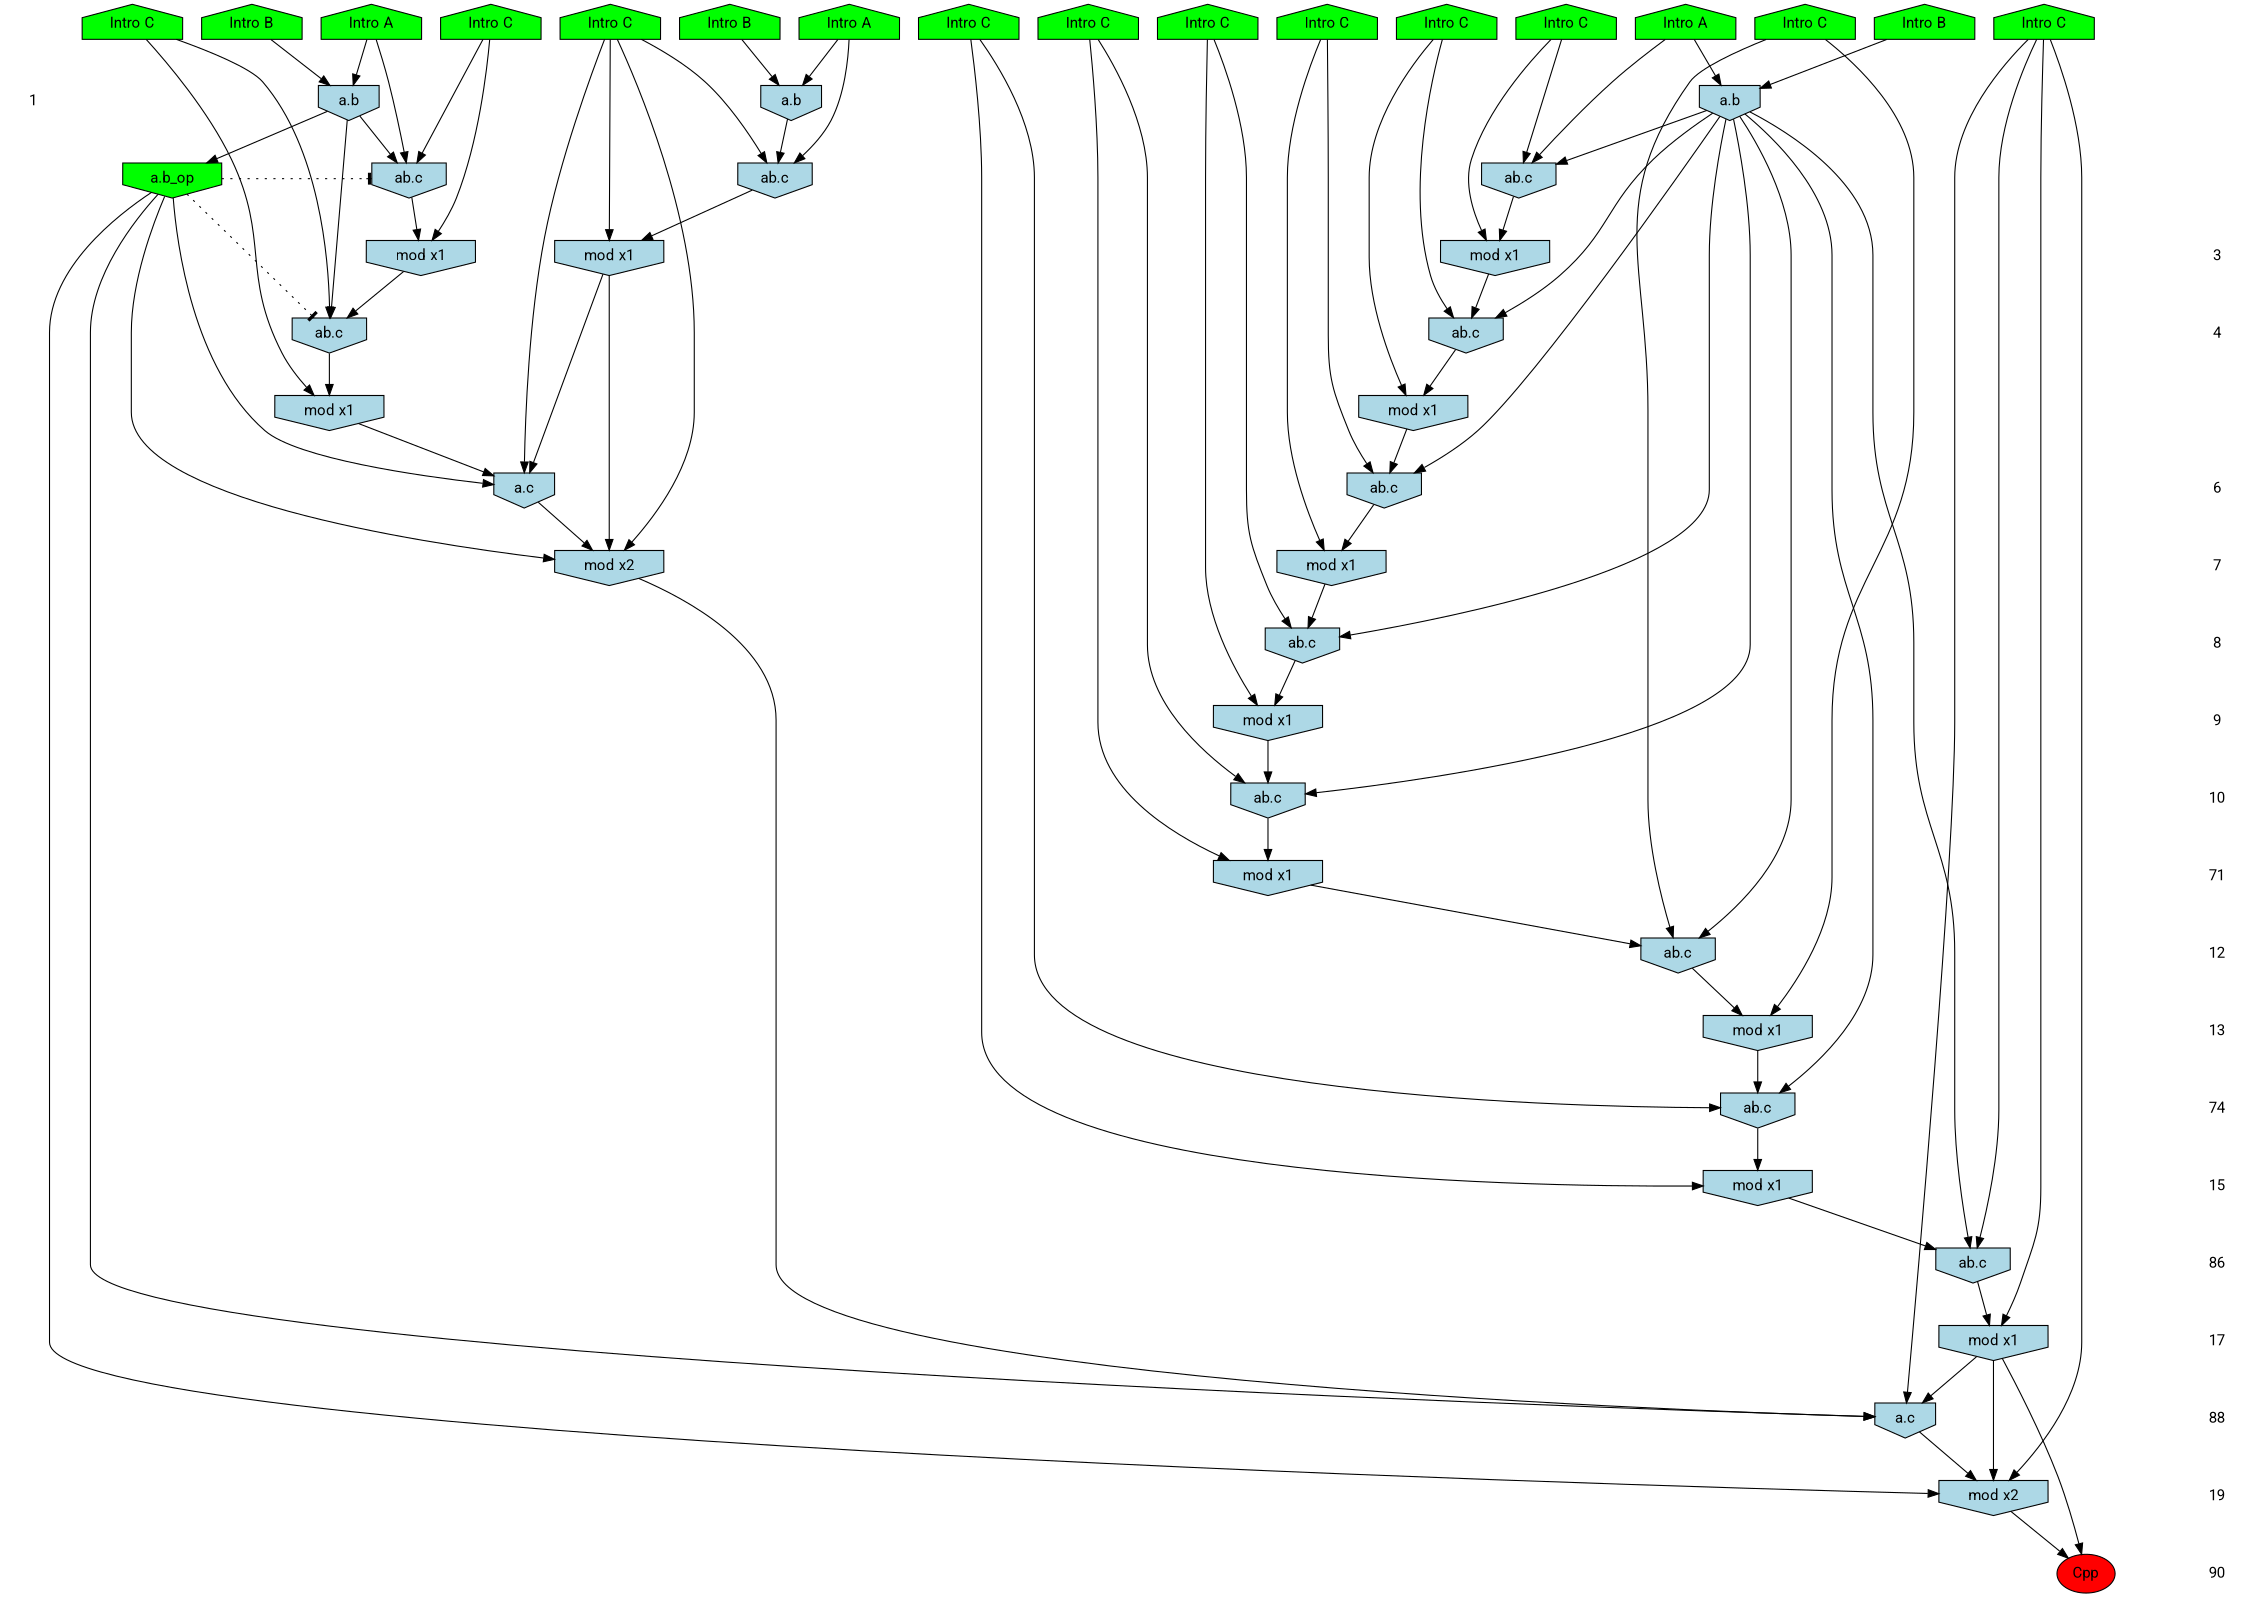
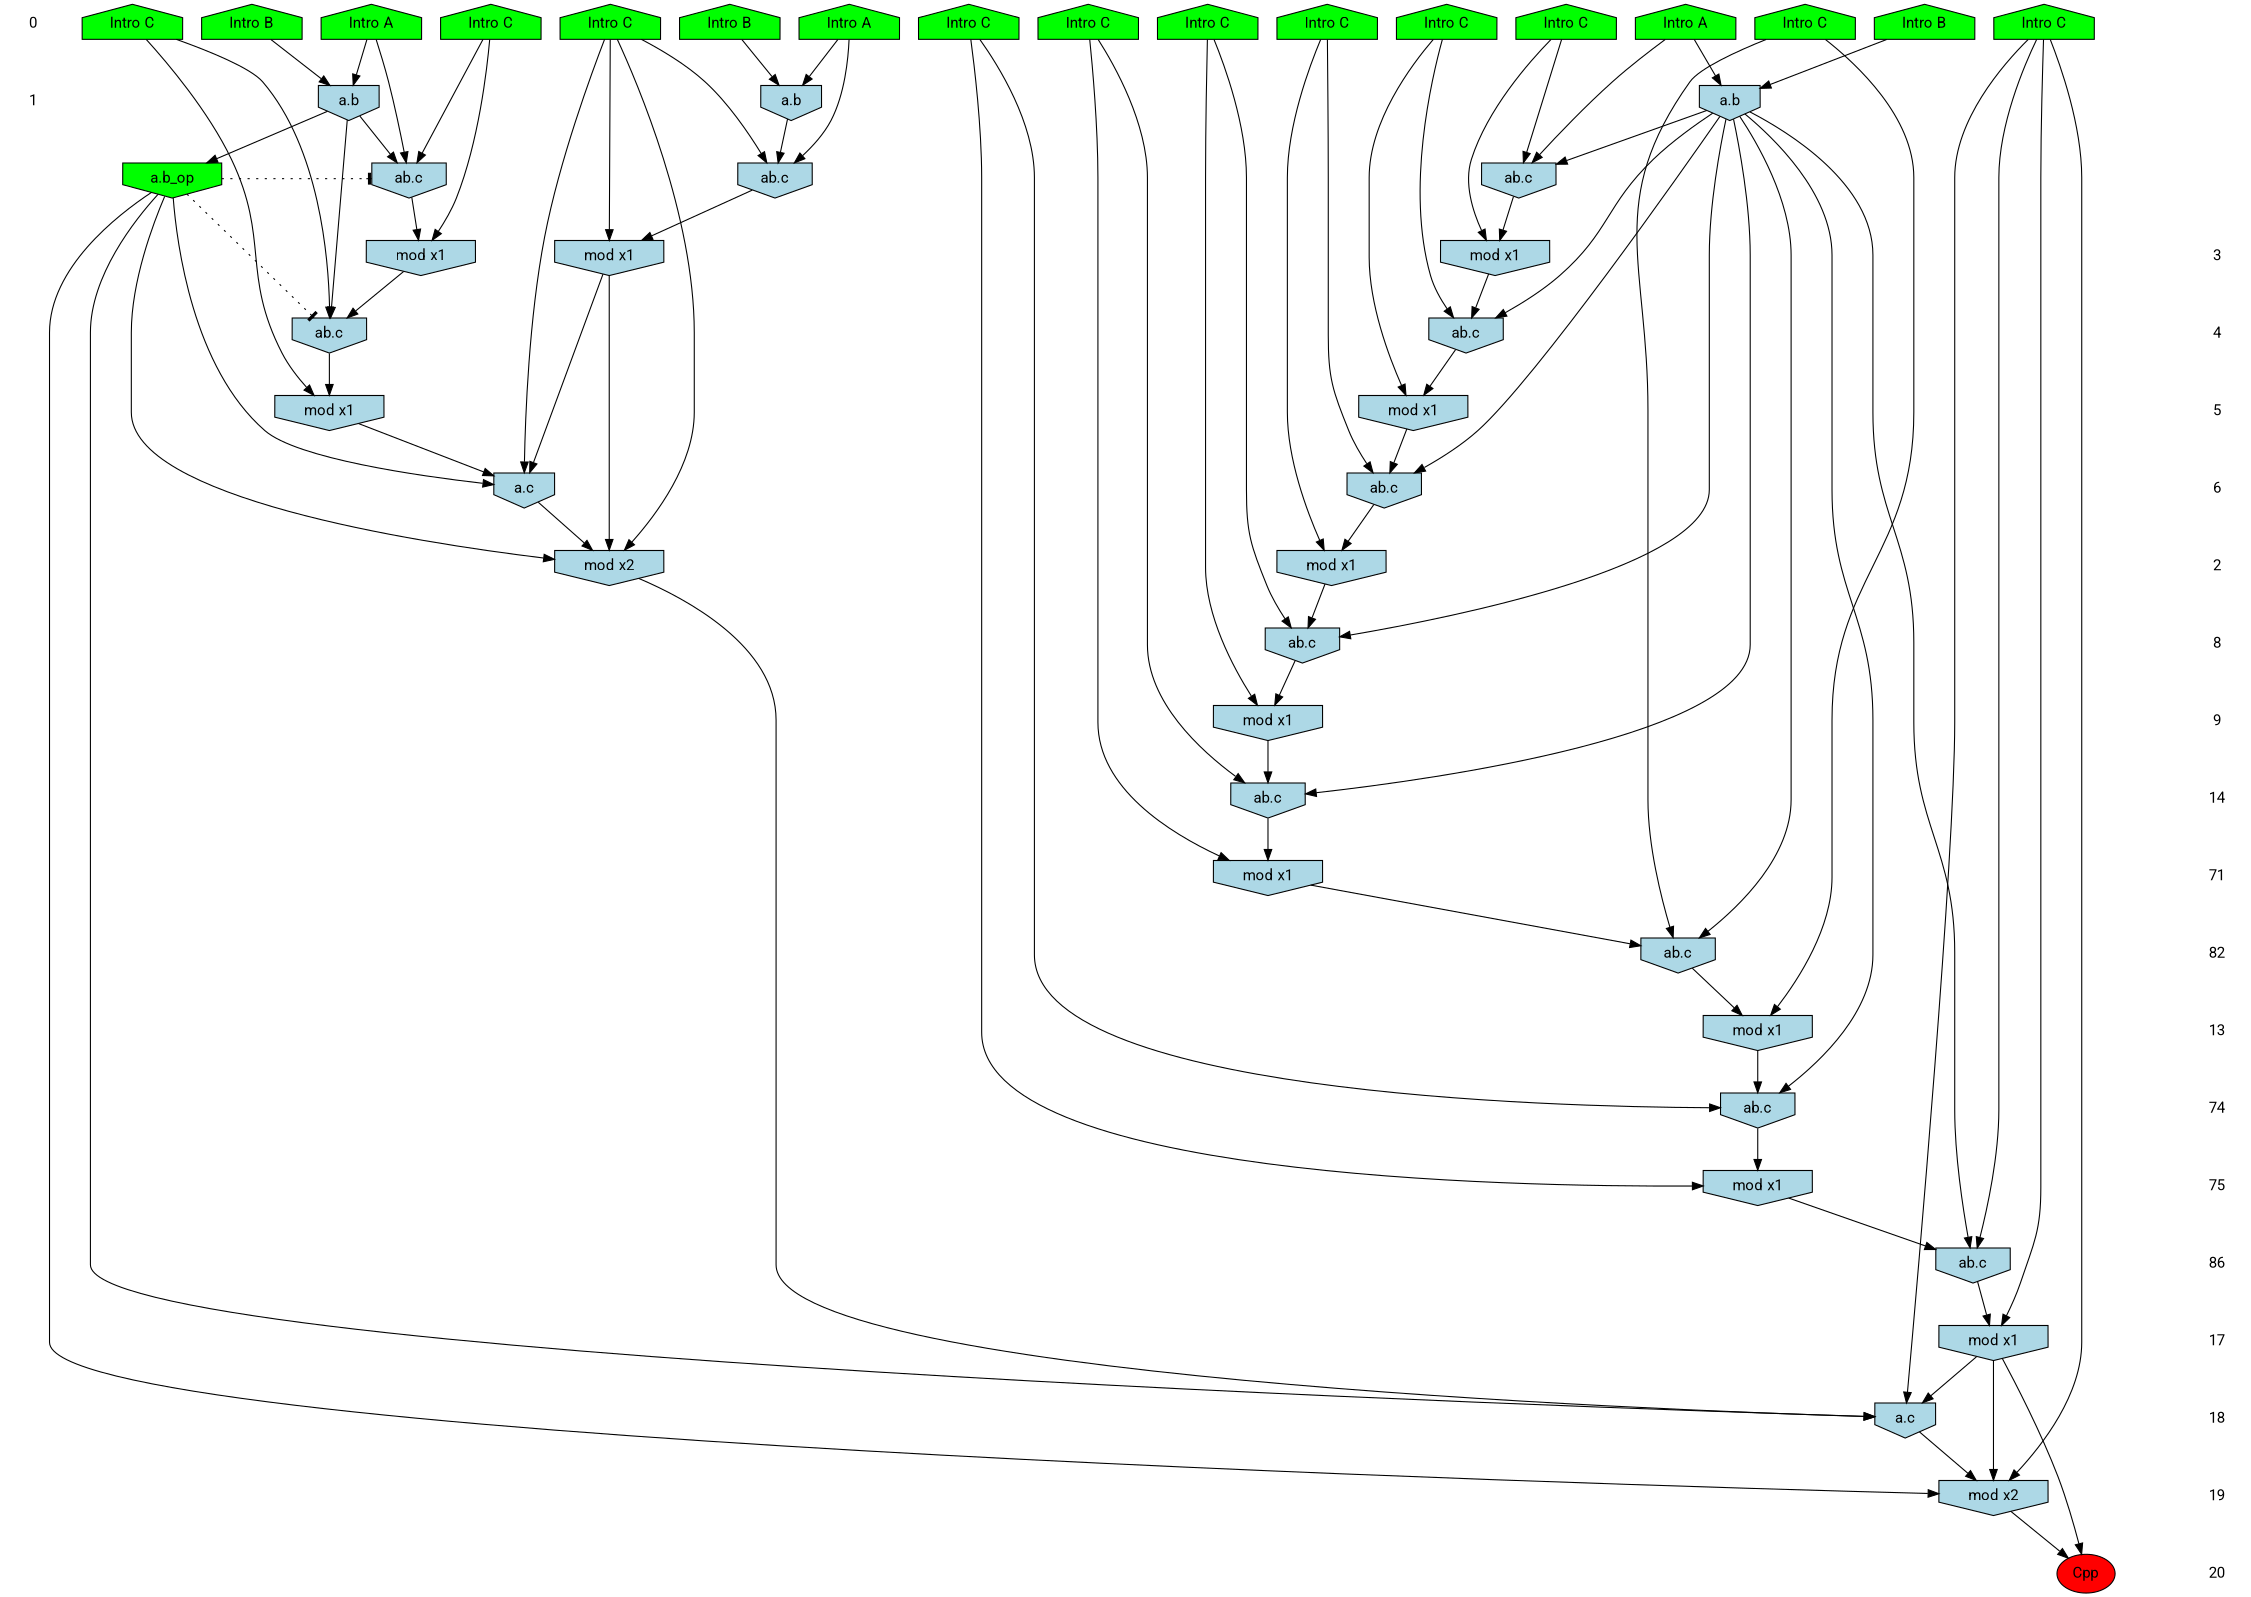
none -> (33, 24)
none -> (2217, 411)
(2217, 566) -> (2217, 566)
(2217, 799) -> (2217, 799)
(2217, 954) -> (2217, 954)
(2217, 1186) -> (2217, 1186)
(2217, 1419) -> (2217, 1419)
(2217, 1574) -> (2217, 1574)
